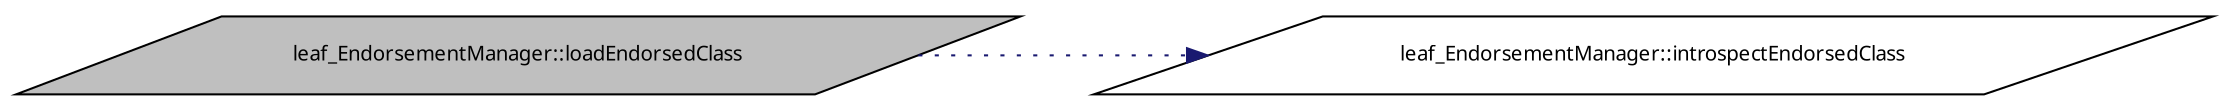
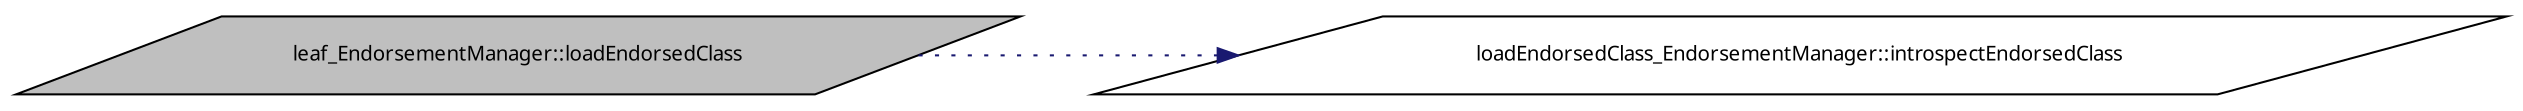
(1653, 55) -> (1800, 55)
